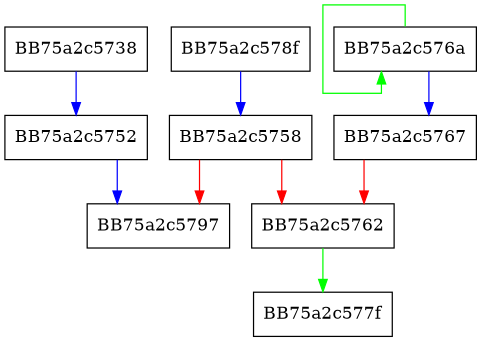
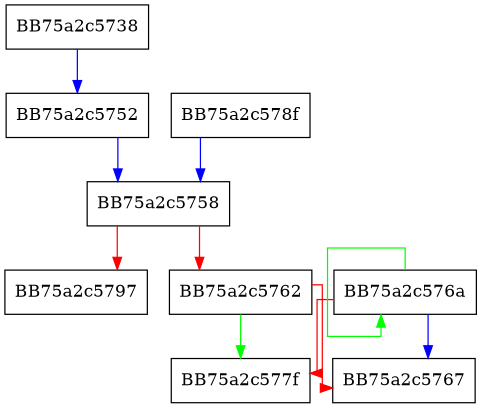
(117, 175) -> (118, 153)
(364, 175) -> (322, 332)
none -> (317, 328)
